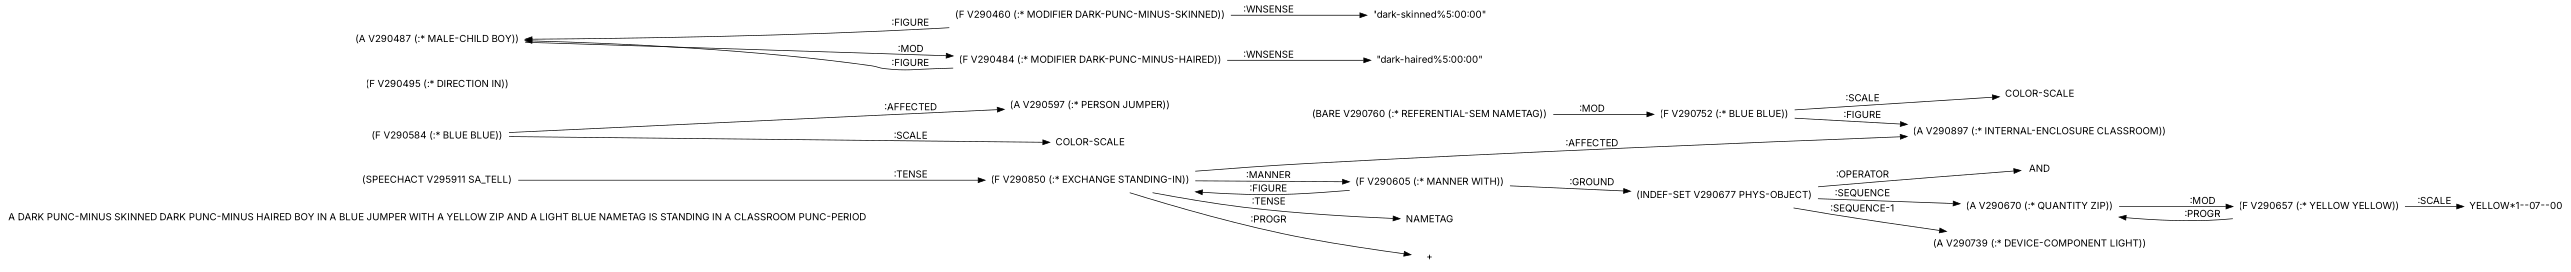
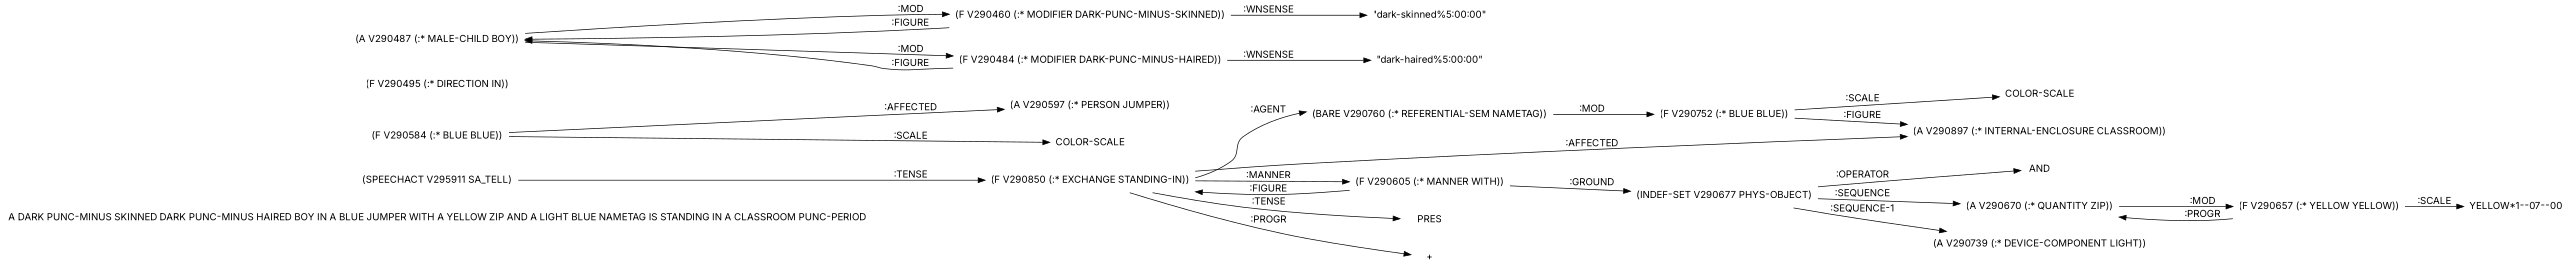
none -> (734, 21)
none -> (1241, 139)
(1430, 220) -> (1430, 220)
